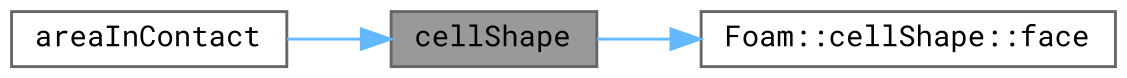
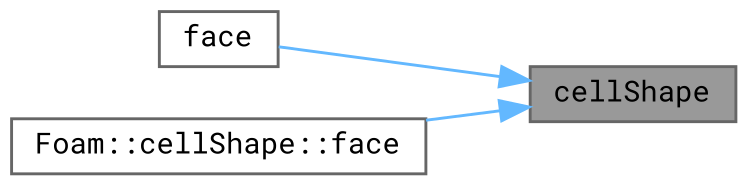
(149, 39) -> (219, 39)
(634, 39) -> (463, 115)
